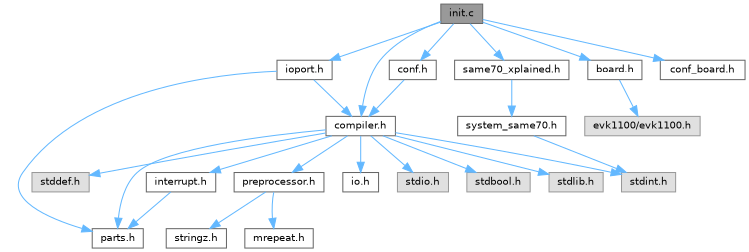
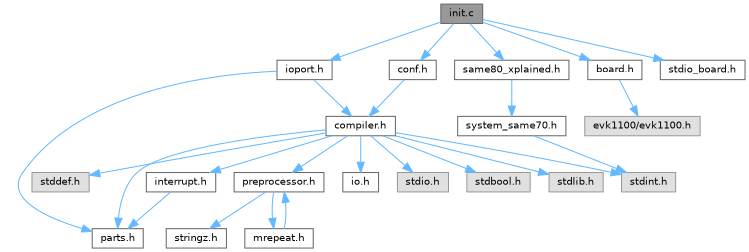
(388, 52) -> none
(512, 70) -> (512, 70)
(703, 70) -> (703, 70)
none -> (286, 216)
